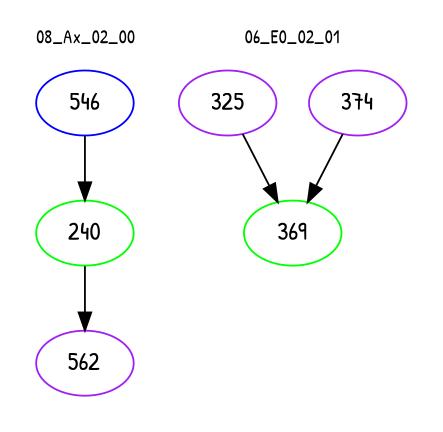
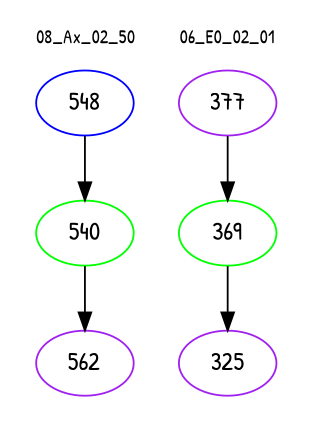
(86, 39) -> (86, 39)
(85, 103) -> (85, 103)
(358, 103) -> (228, 103)
(256, 160) -> (228, 289)
(85, 233) -> (85, 233)
